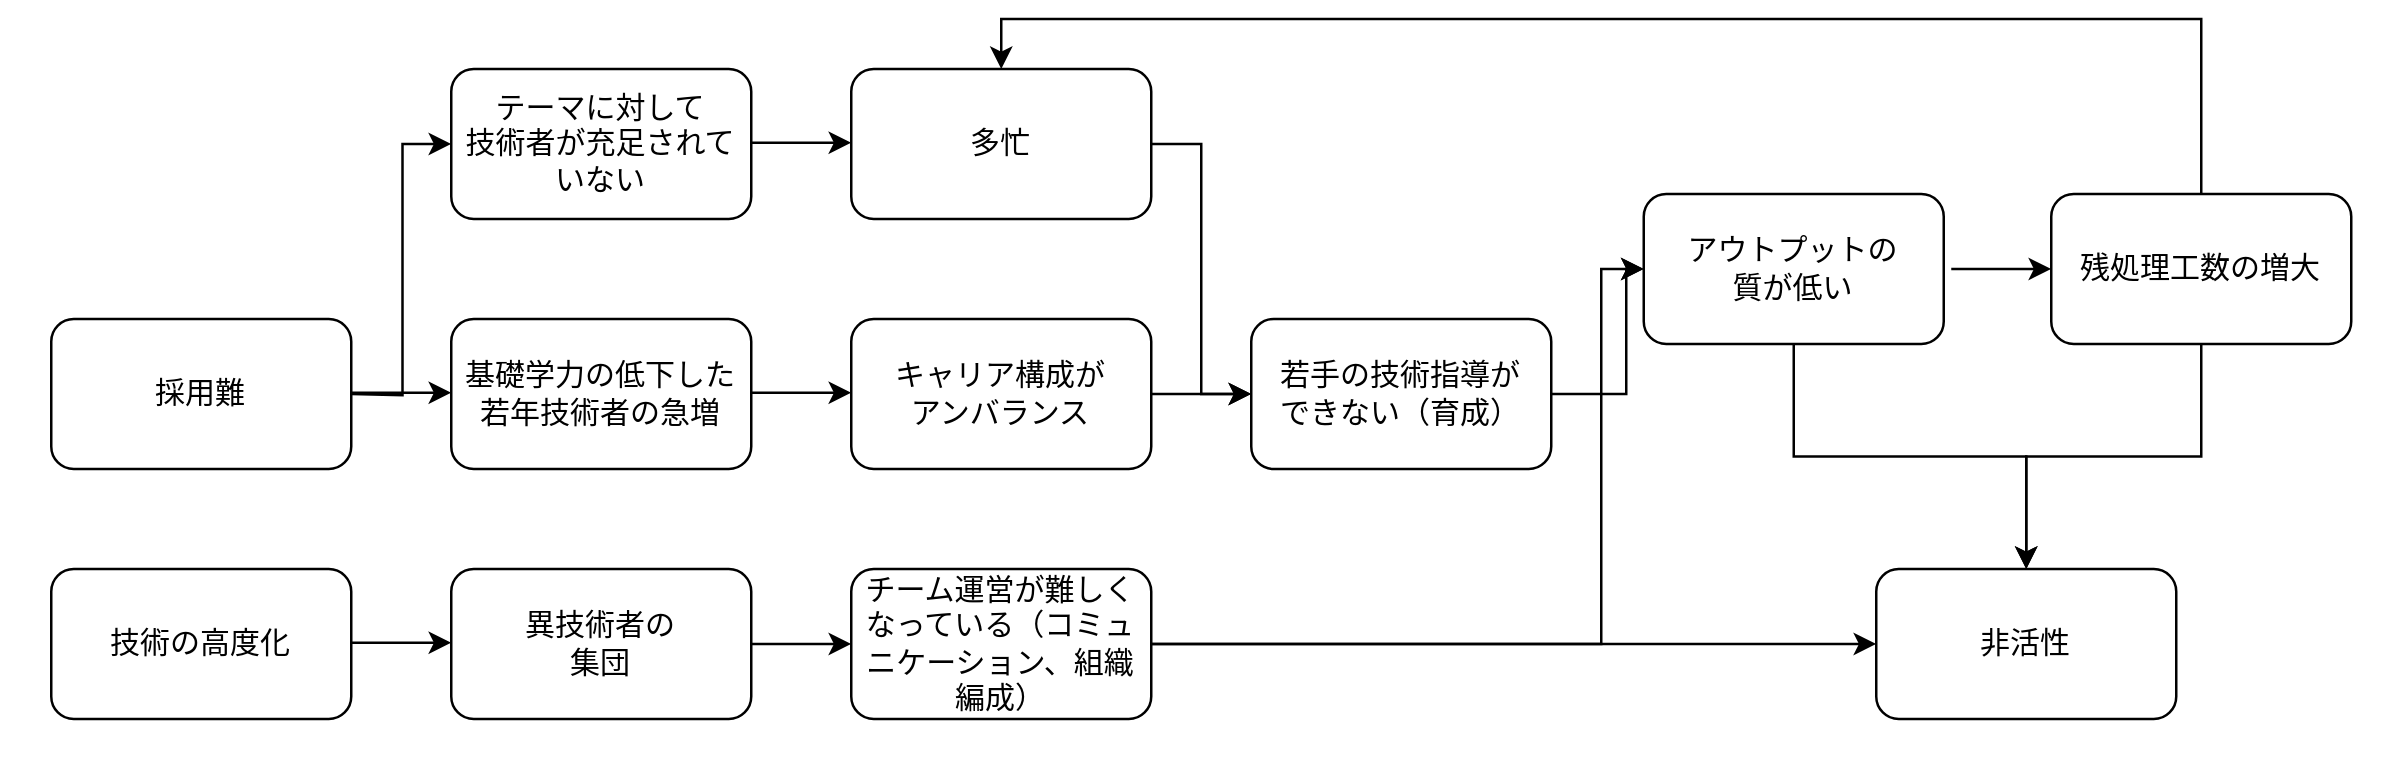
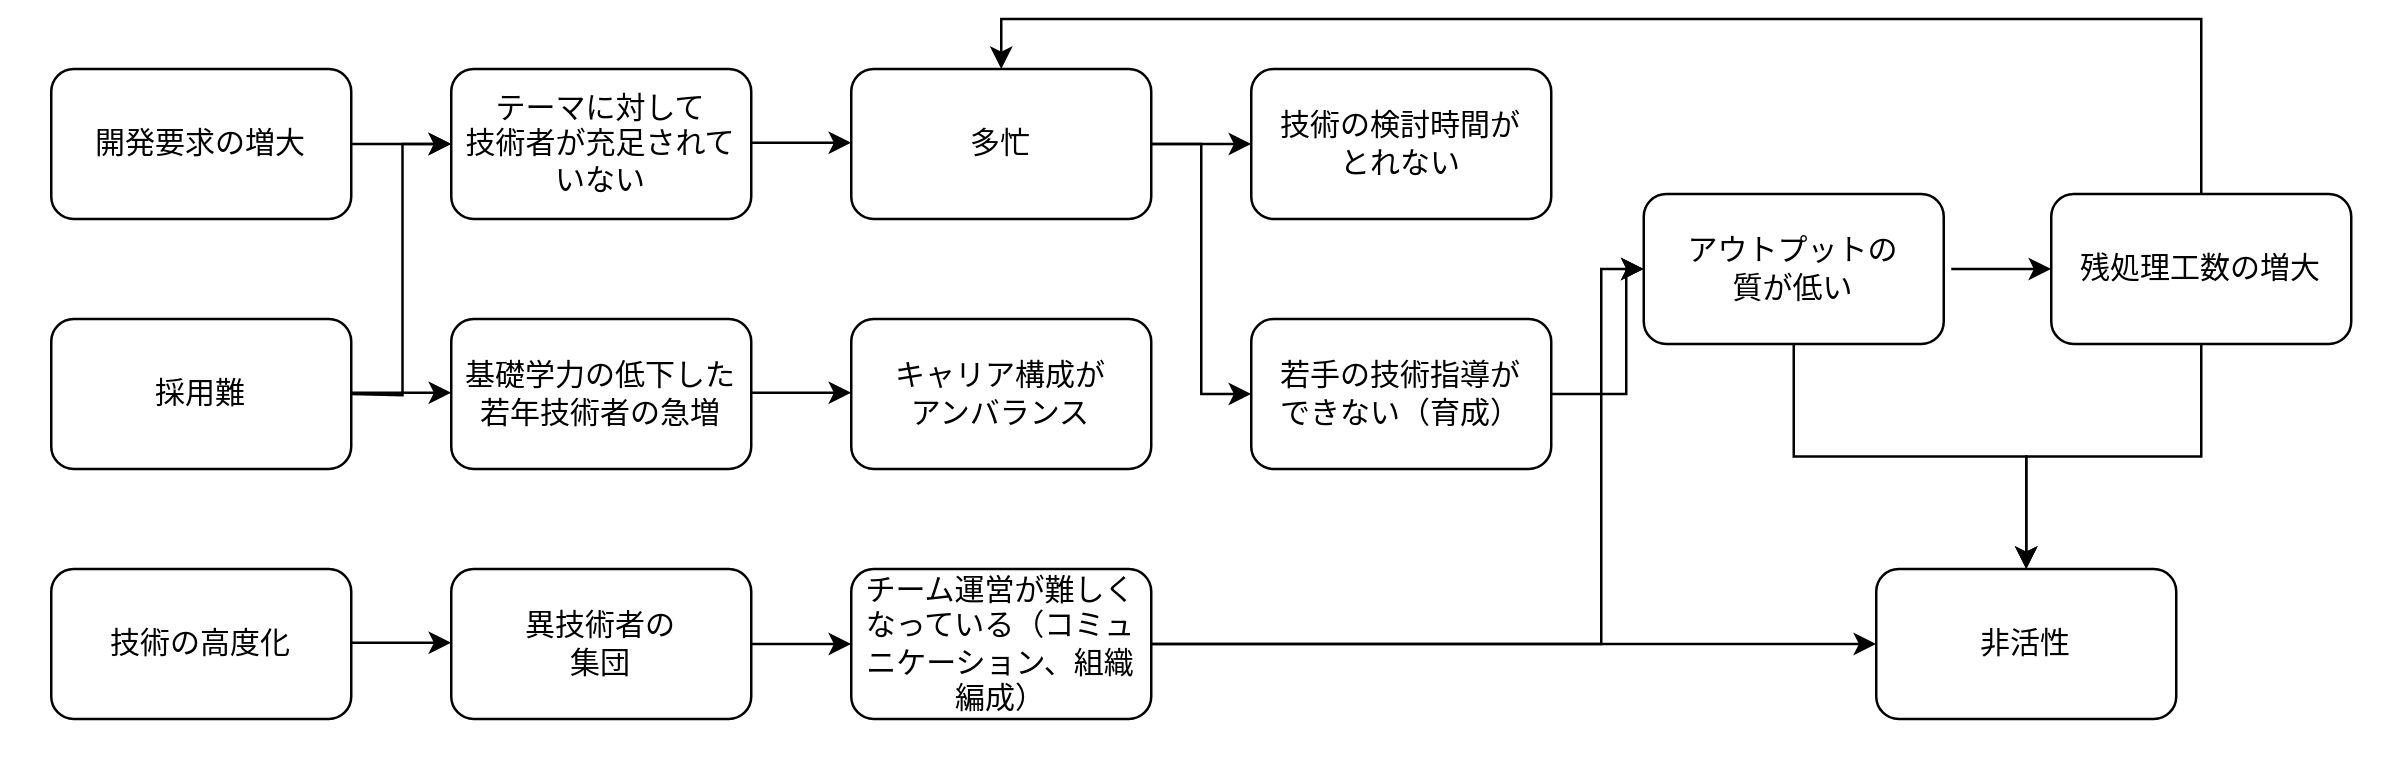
none -> (201, 144)
none -> (374, 144)
none -> (1220, 144)
none -> (1401, 144)
(1175, 394) -> none
